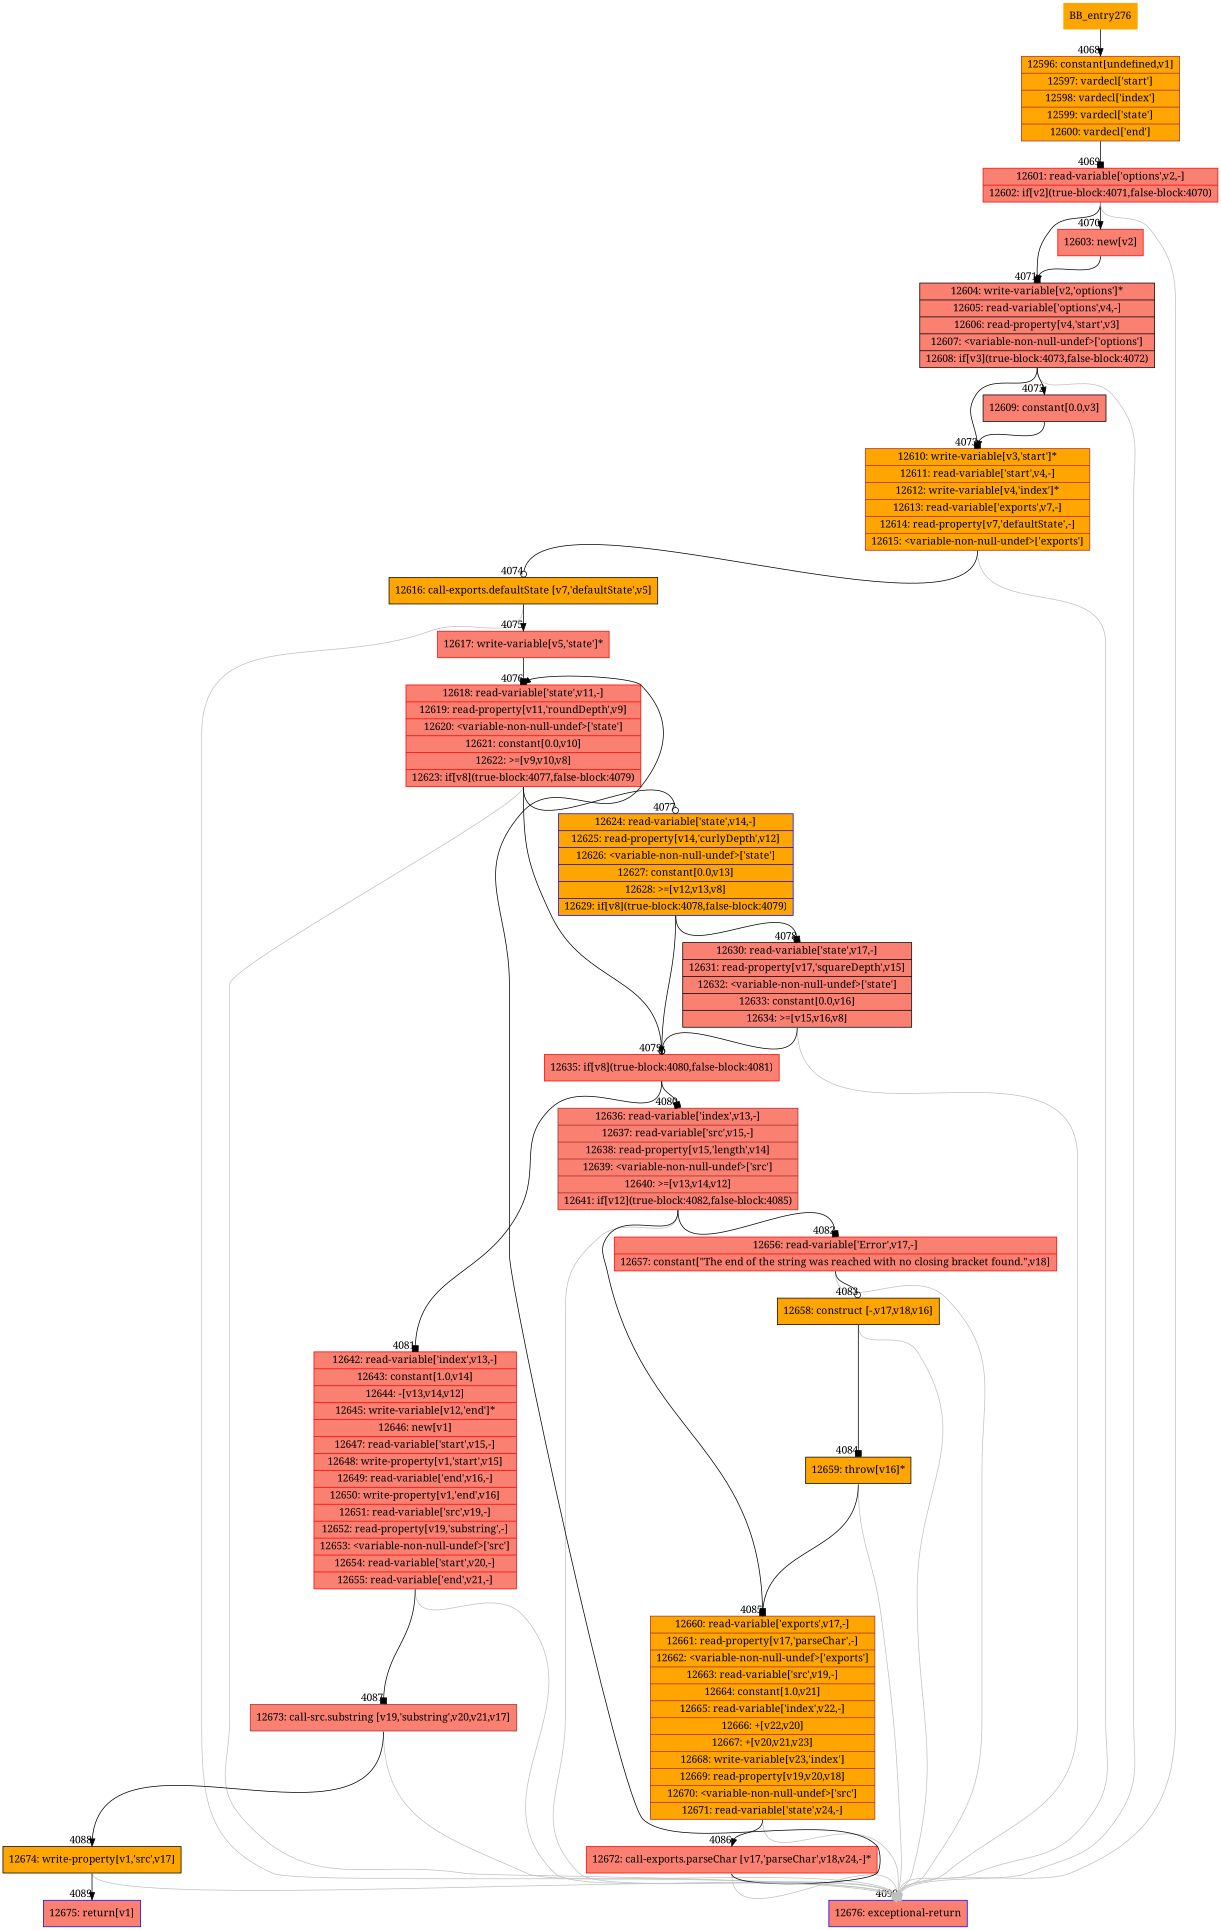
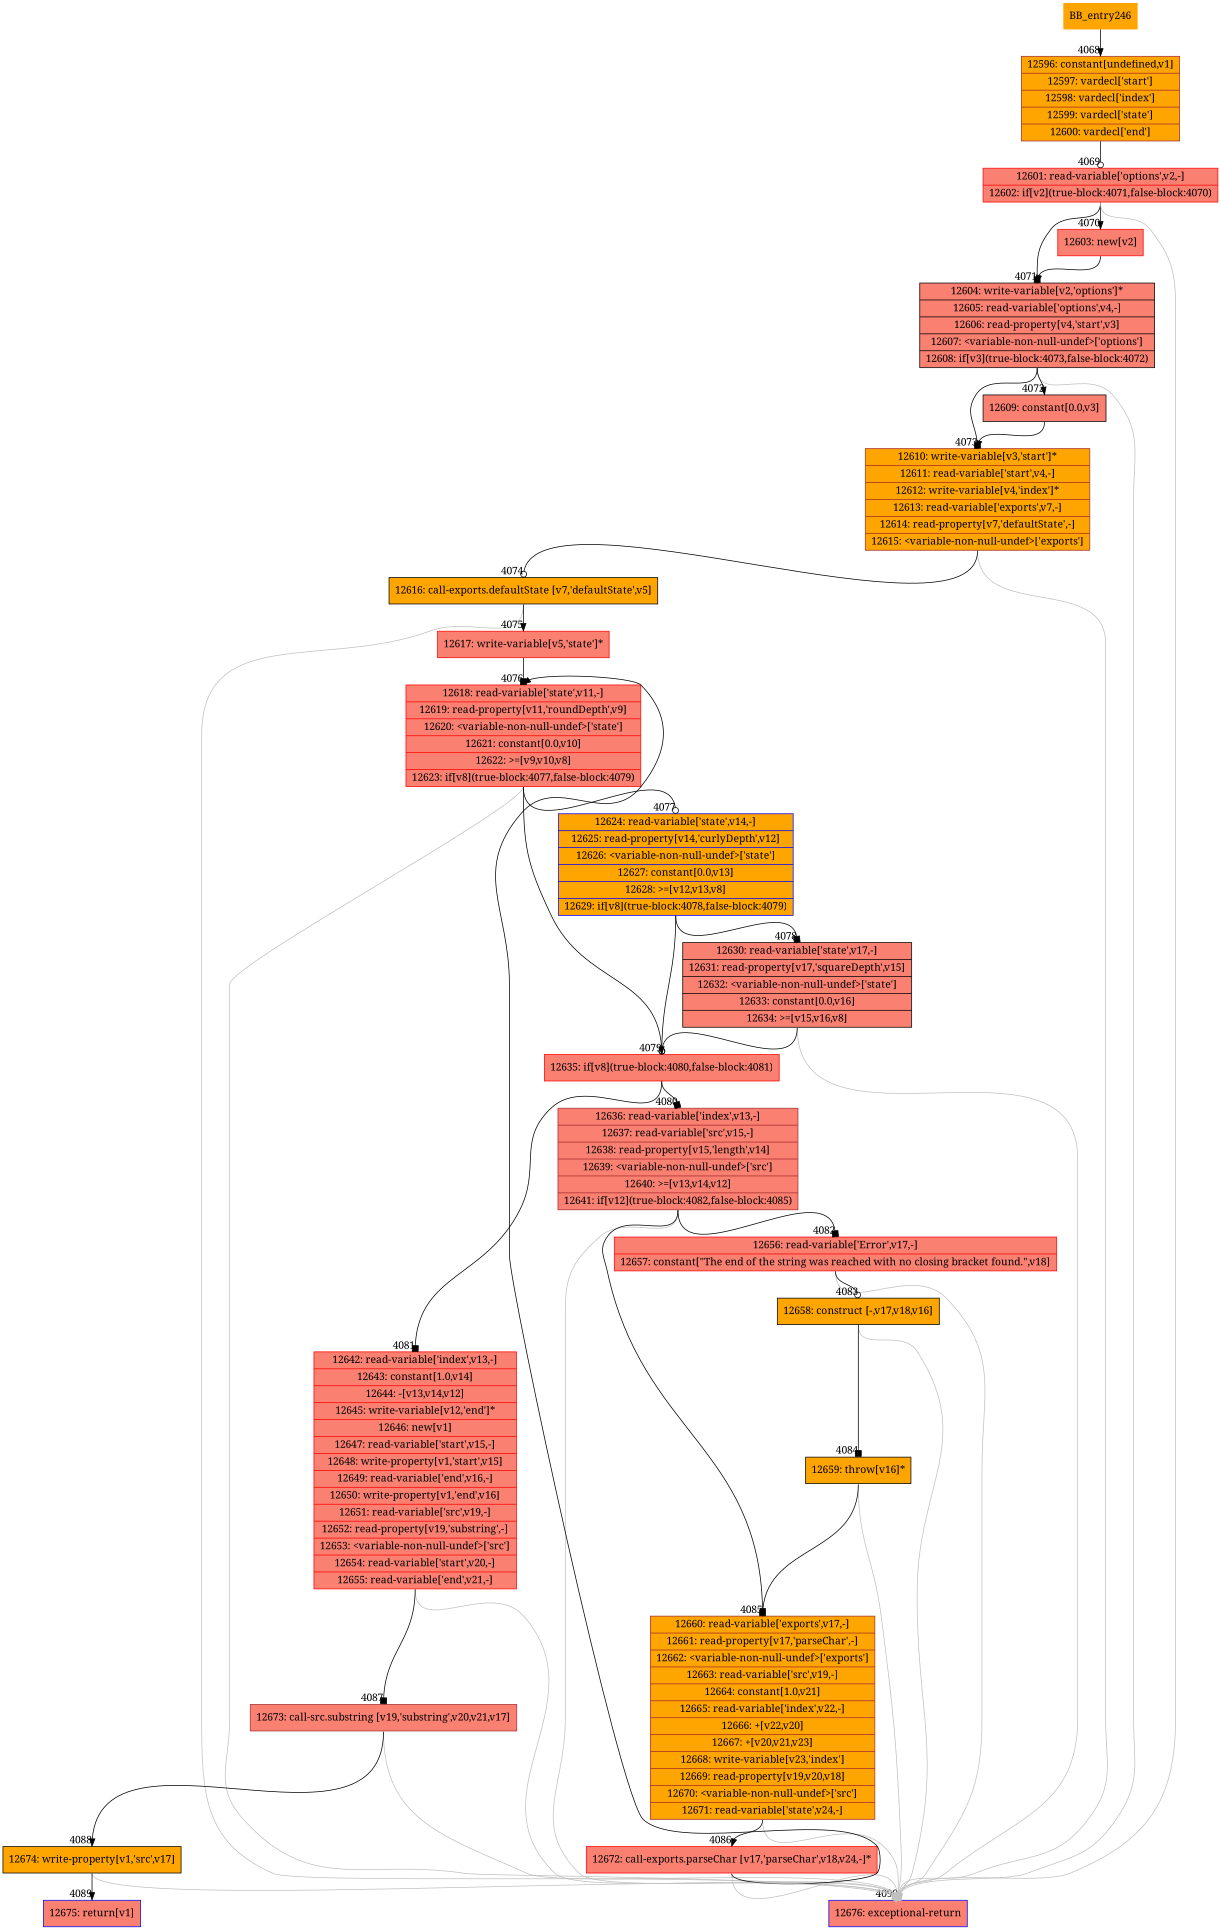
(1100, 16) -> (1100, 16)
(1100, 151) -> (1100, 152)
